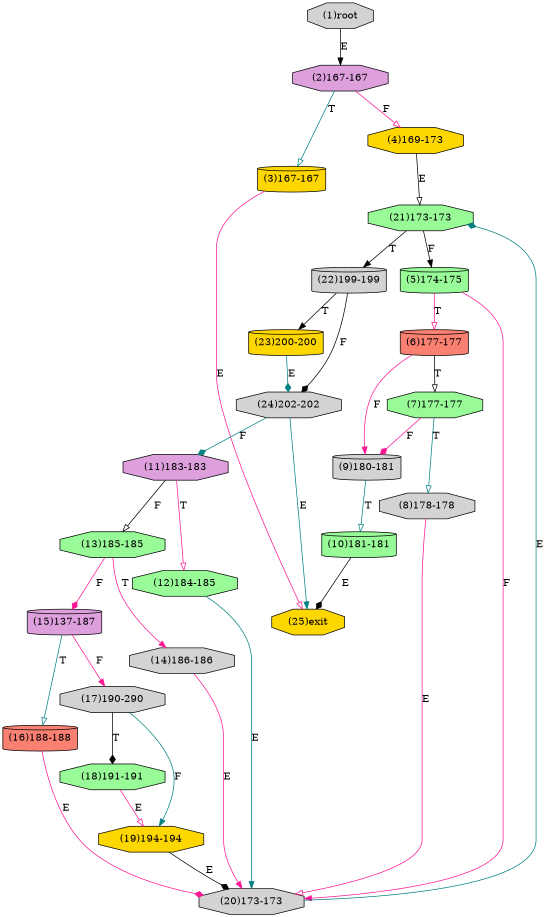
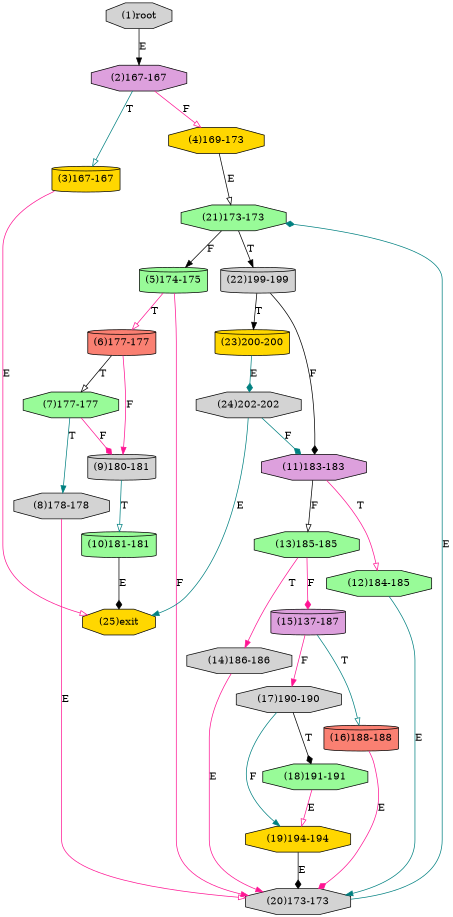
(335, 343) -> (307, 365)
(431, 452) -> (67, 452)
(113, 699) -> (289, 699)
